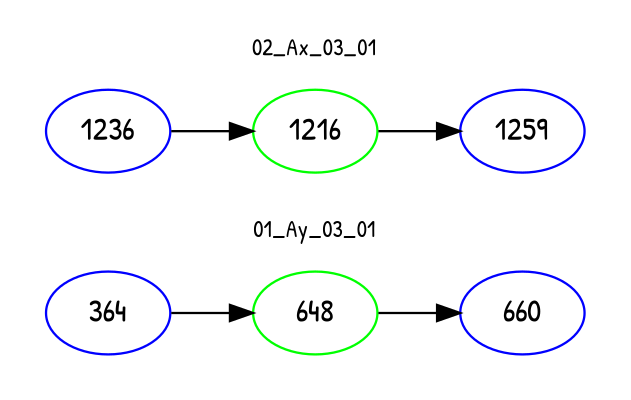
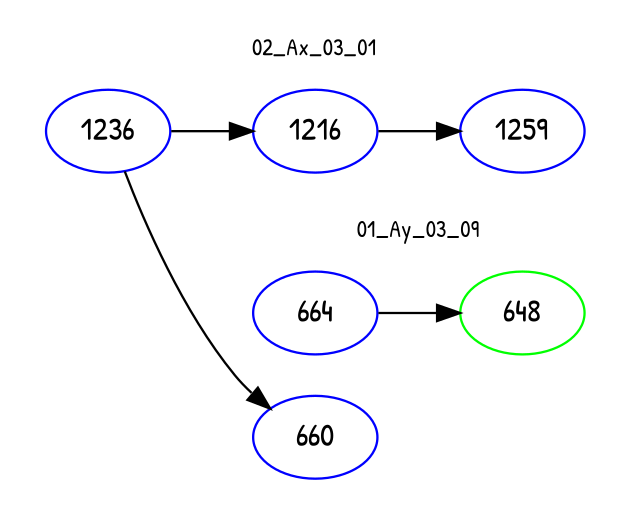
(315, 131) -> (315, 131)
(315, 231) -> (419, 231)
(108, 313) -> (315, 313)
(408, 313) -> (178, 288)
